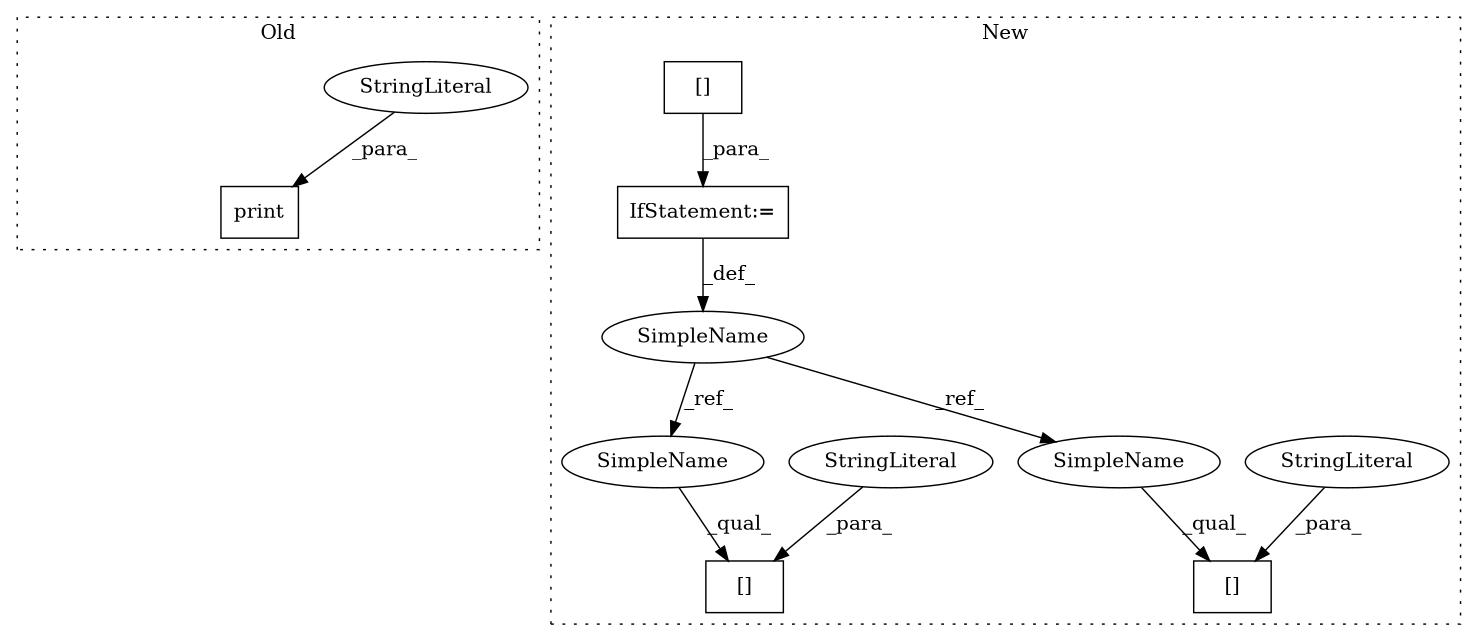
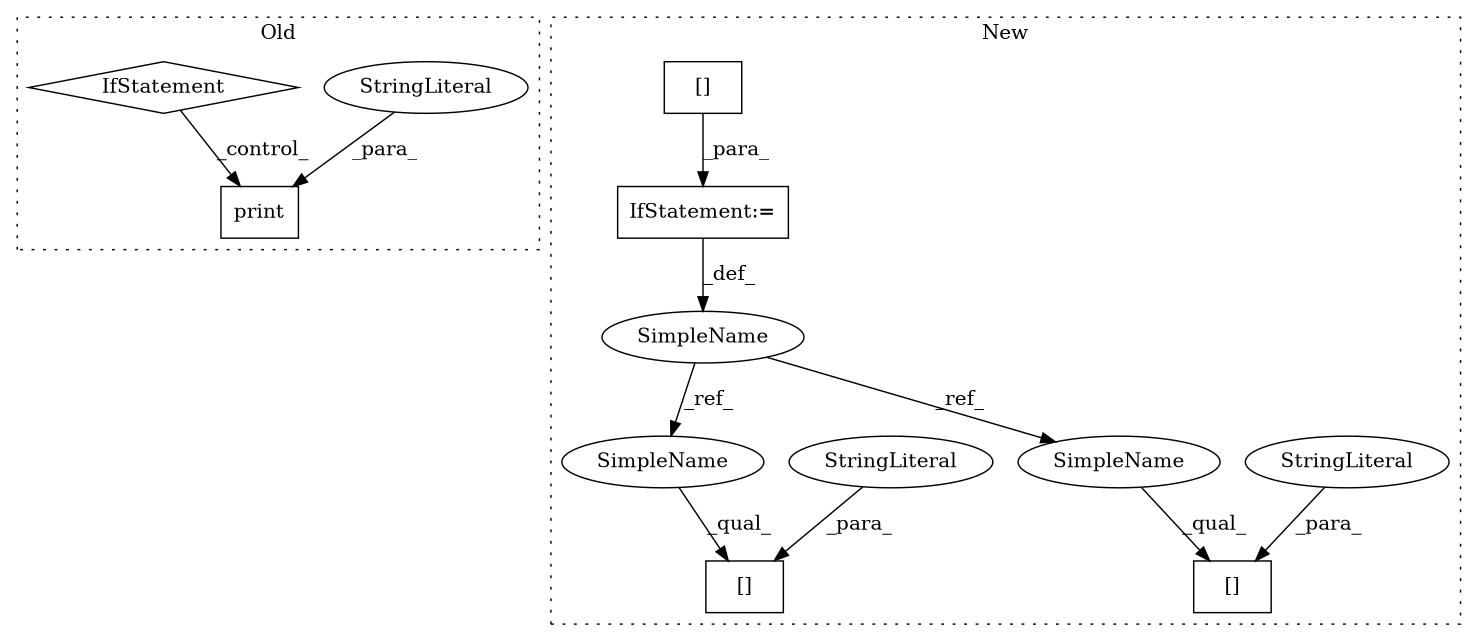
none -> (164, 88)
